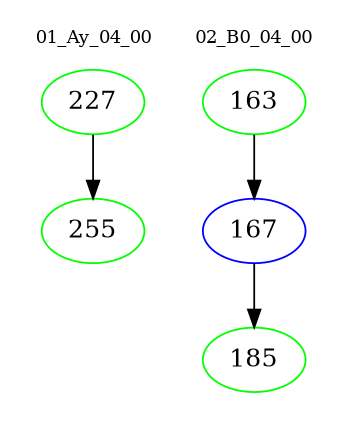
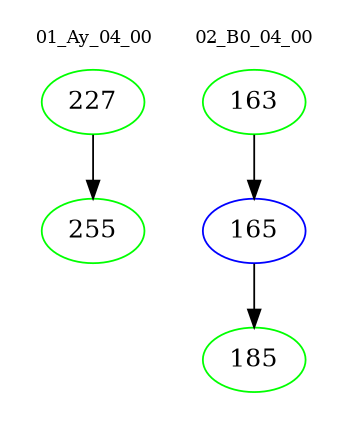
(254, 231) -> (254, 231)
